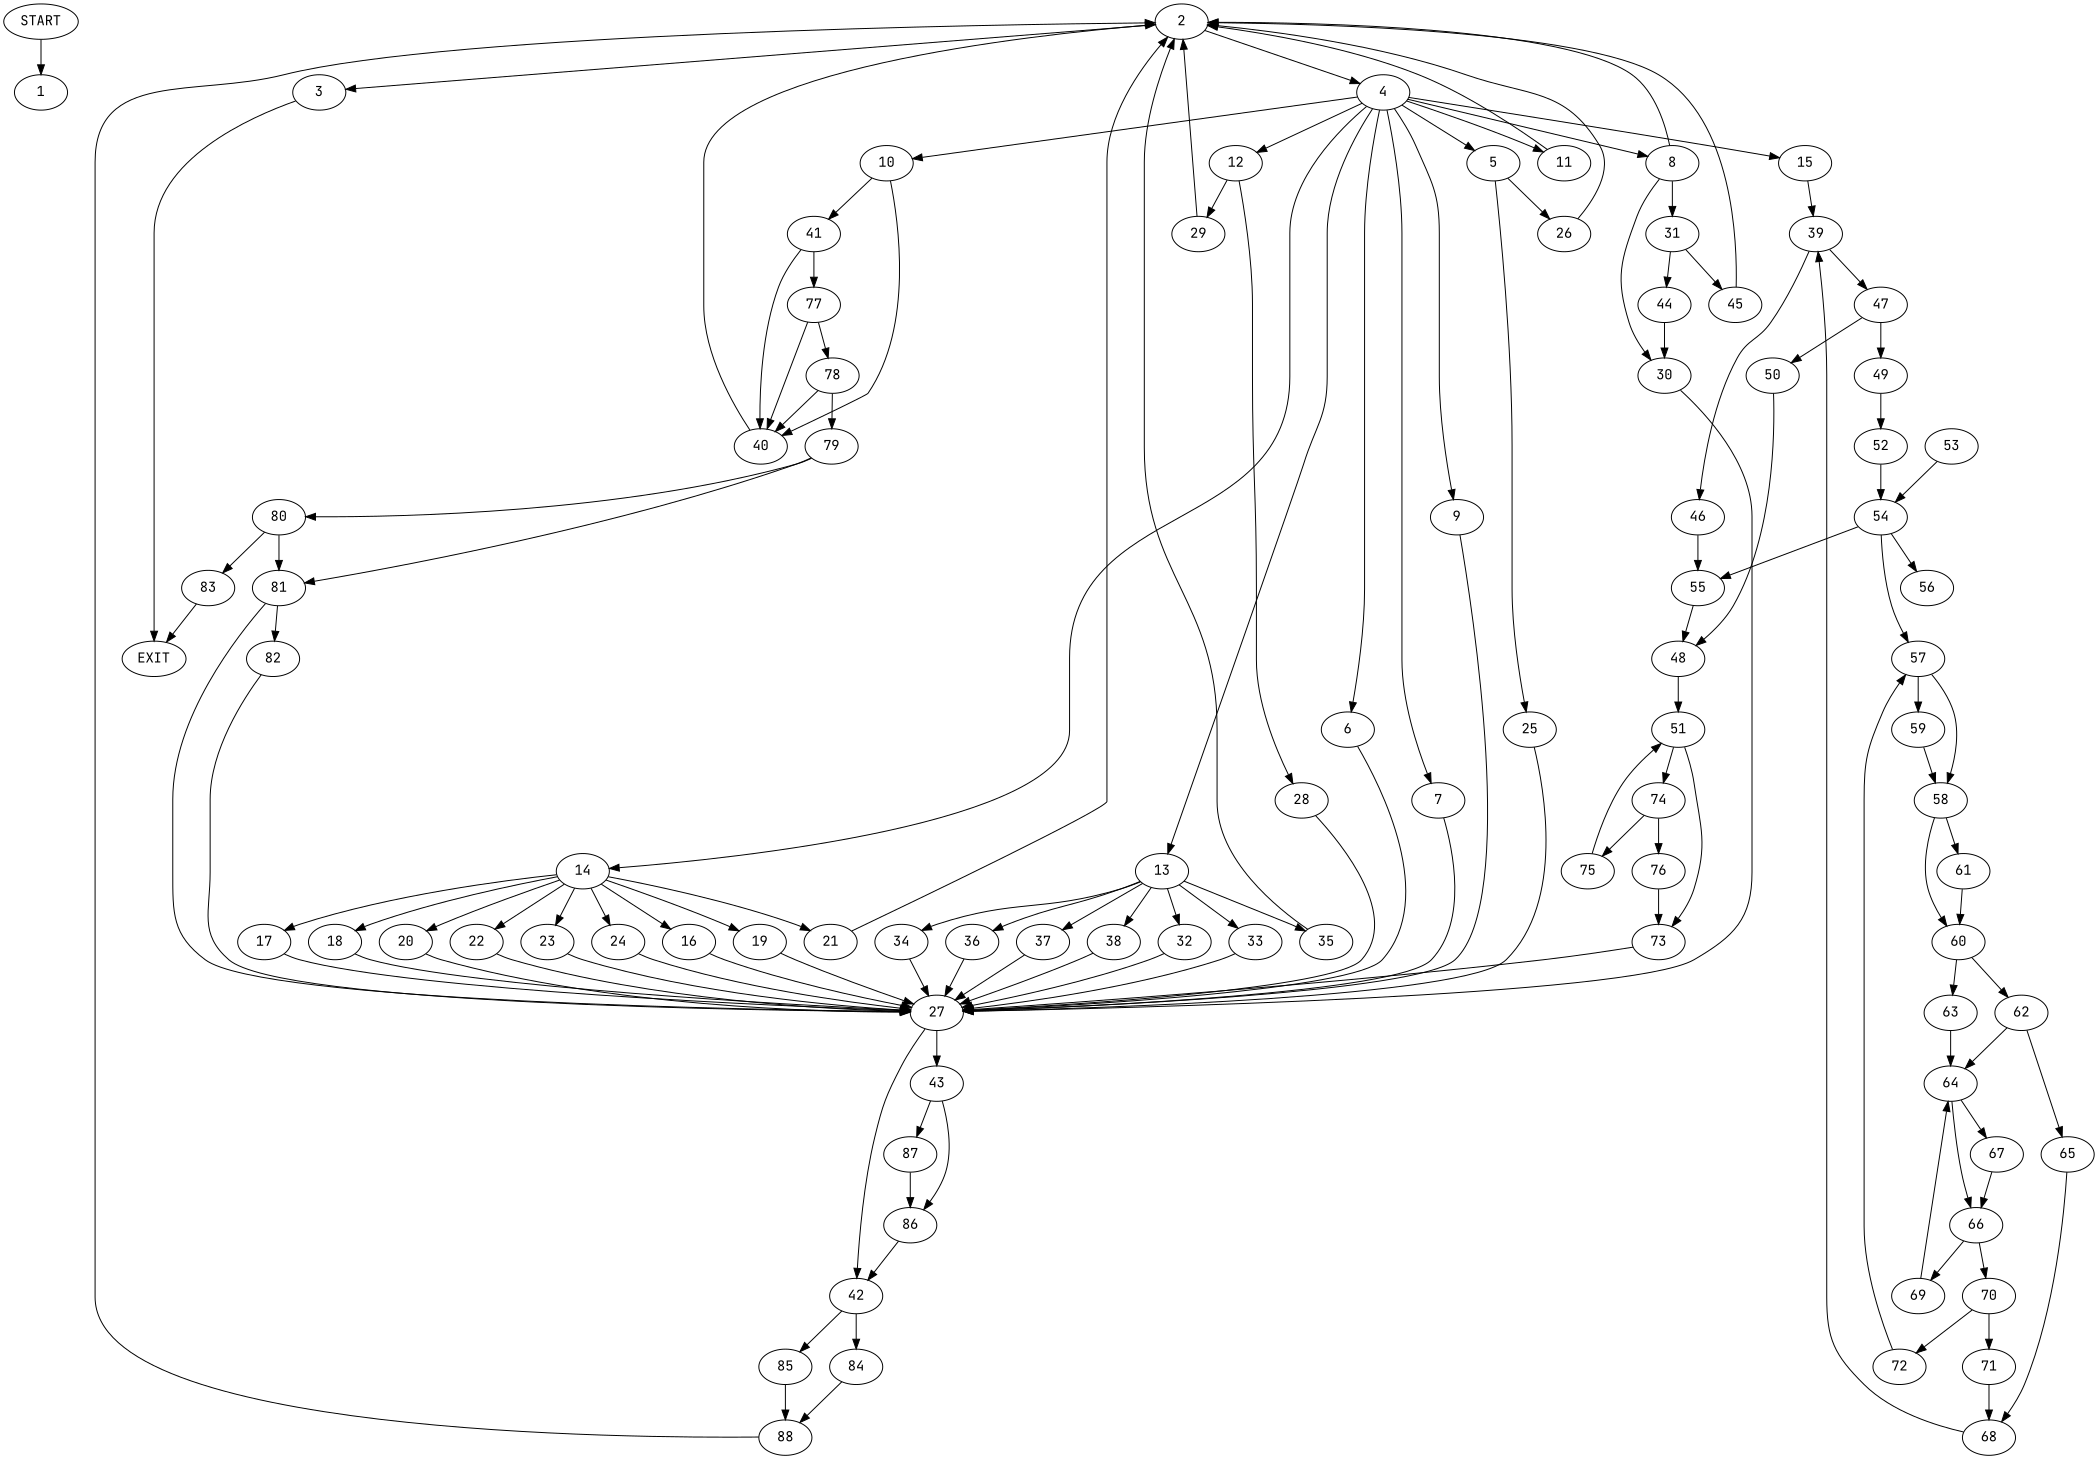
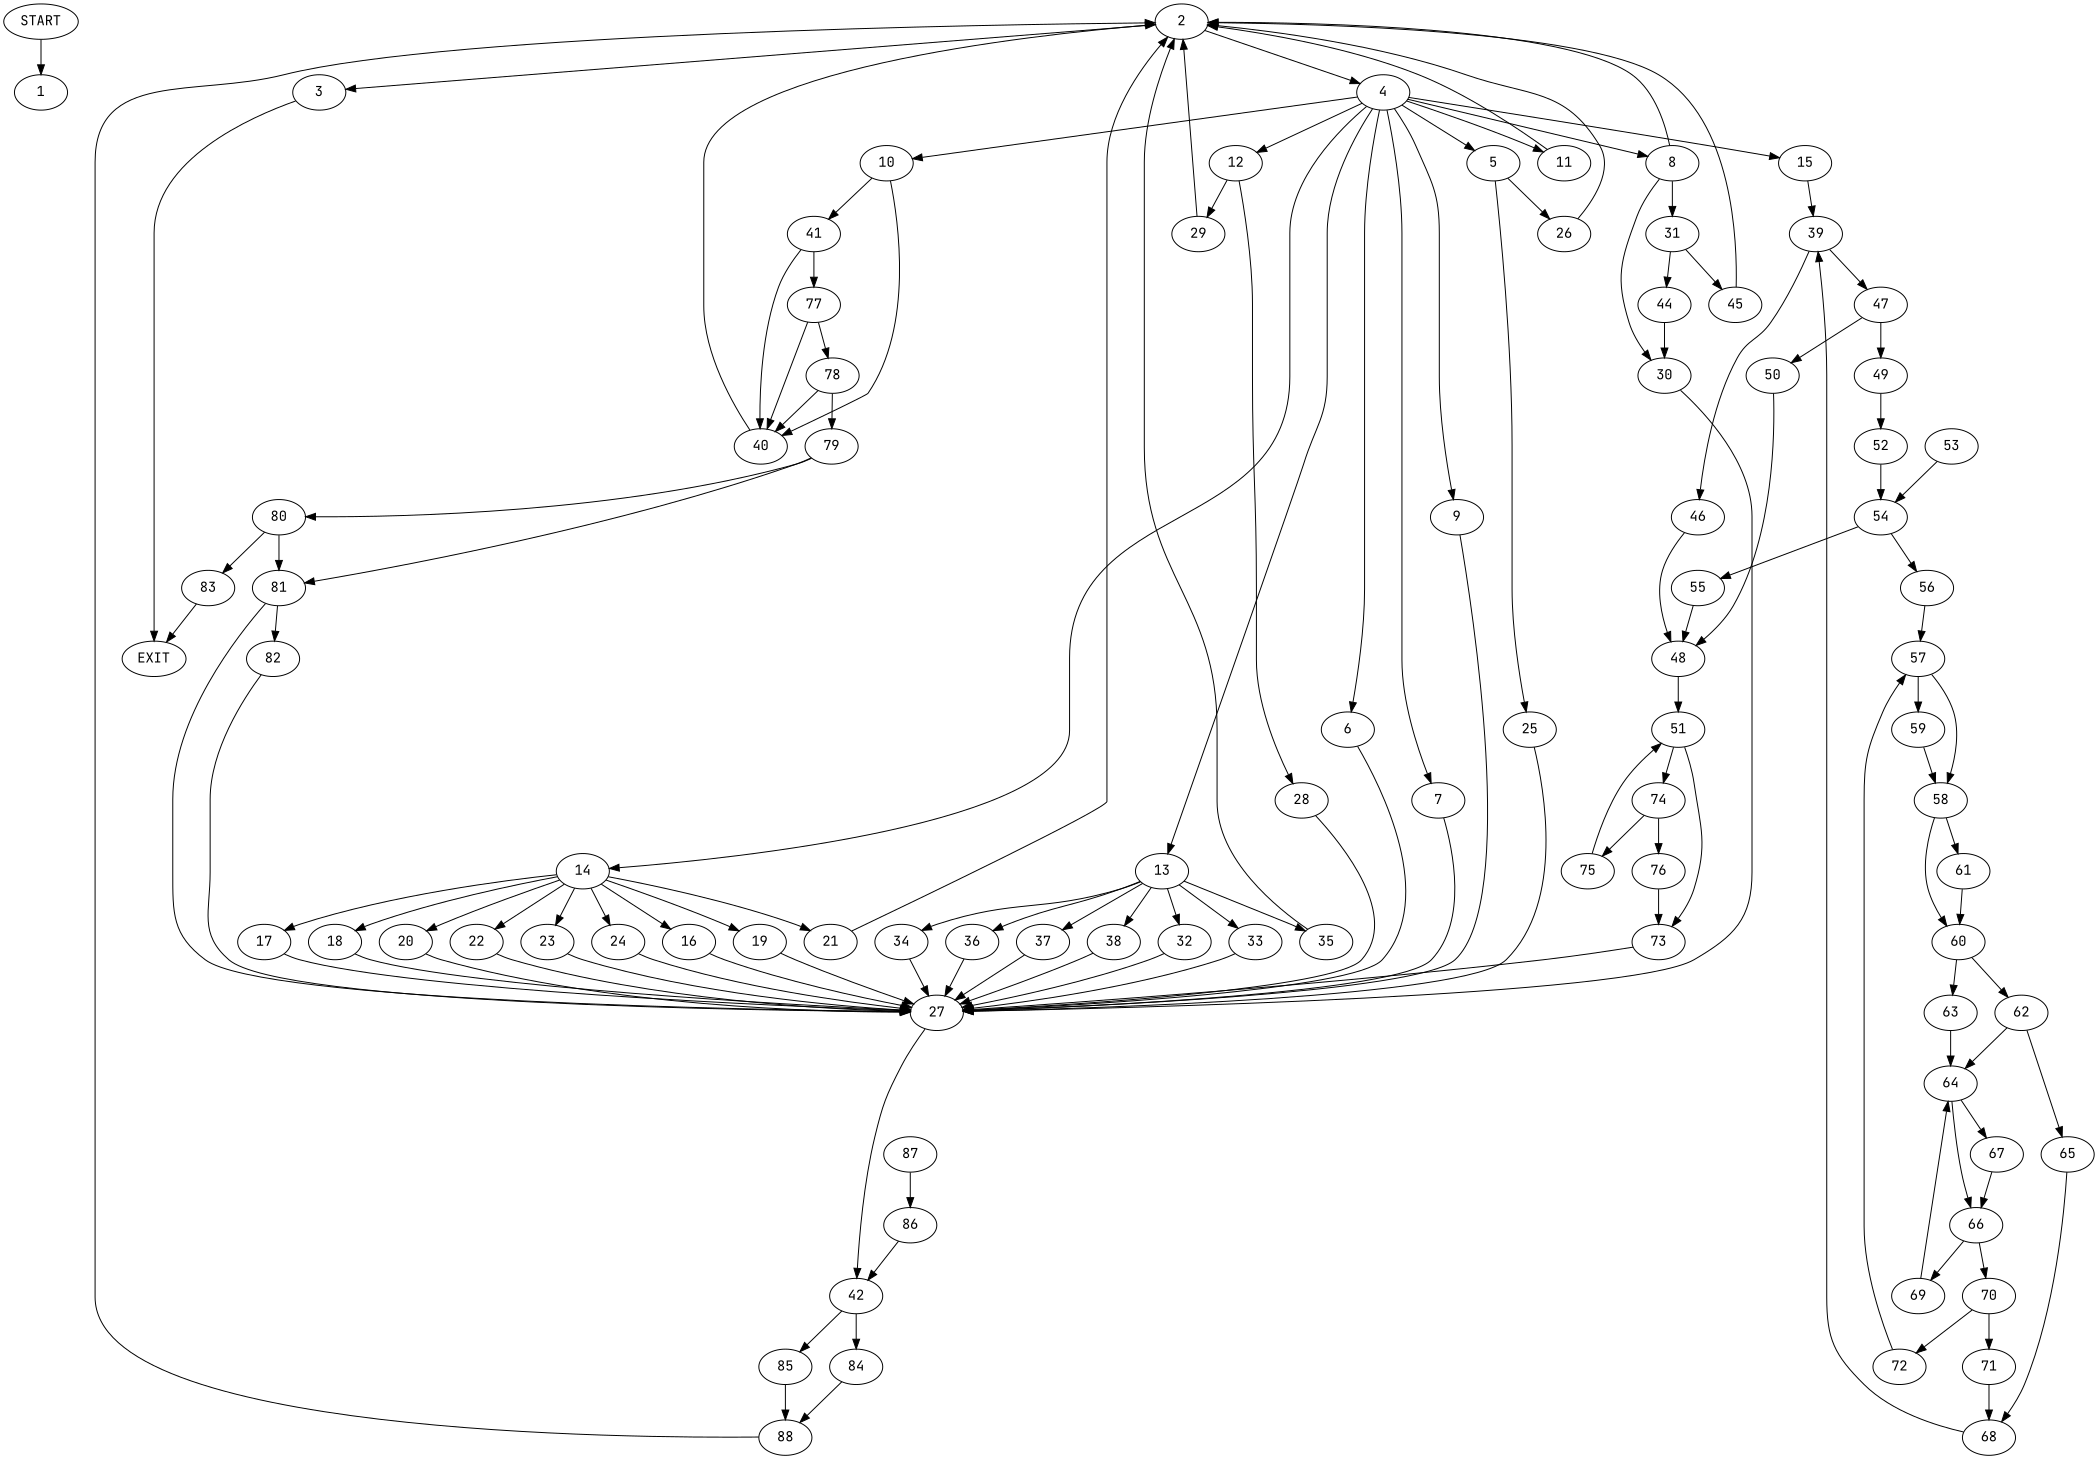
(1698, 548) -> (1660, 580)
(1887, 586) -> (1923, 618)
(937, 1084) -> none
